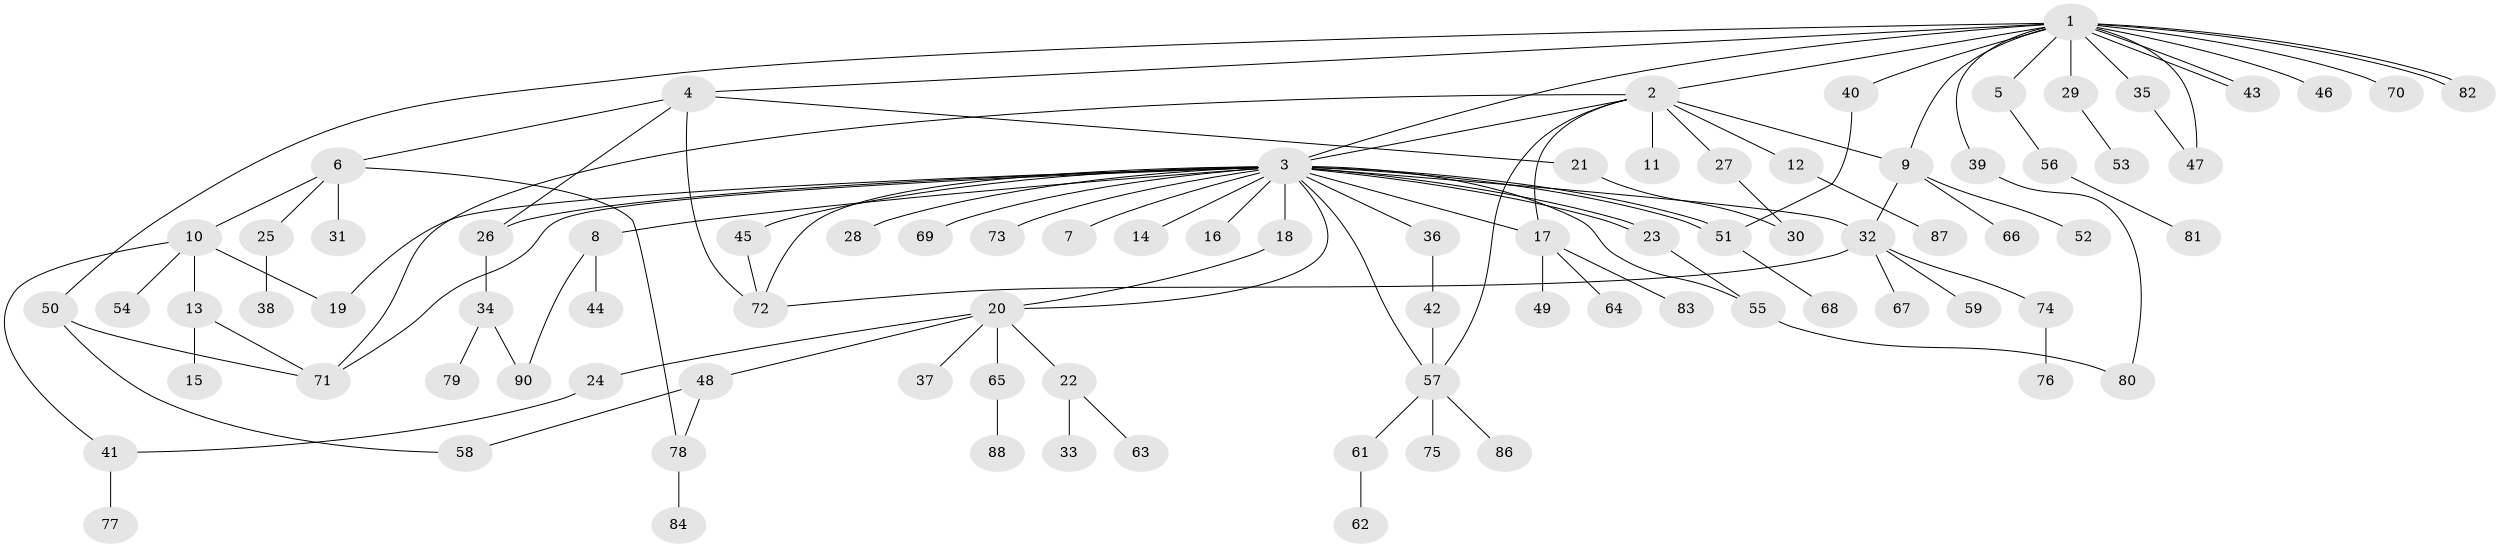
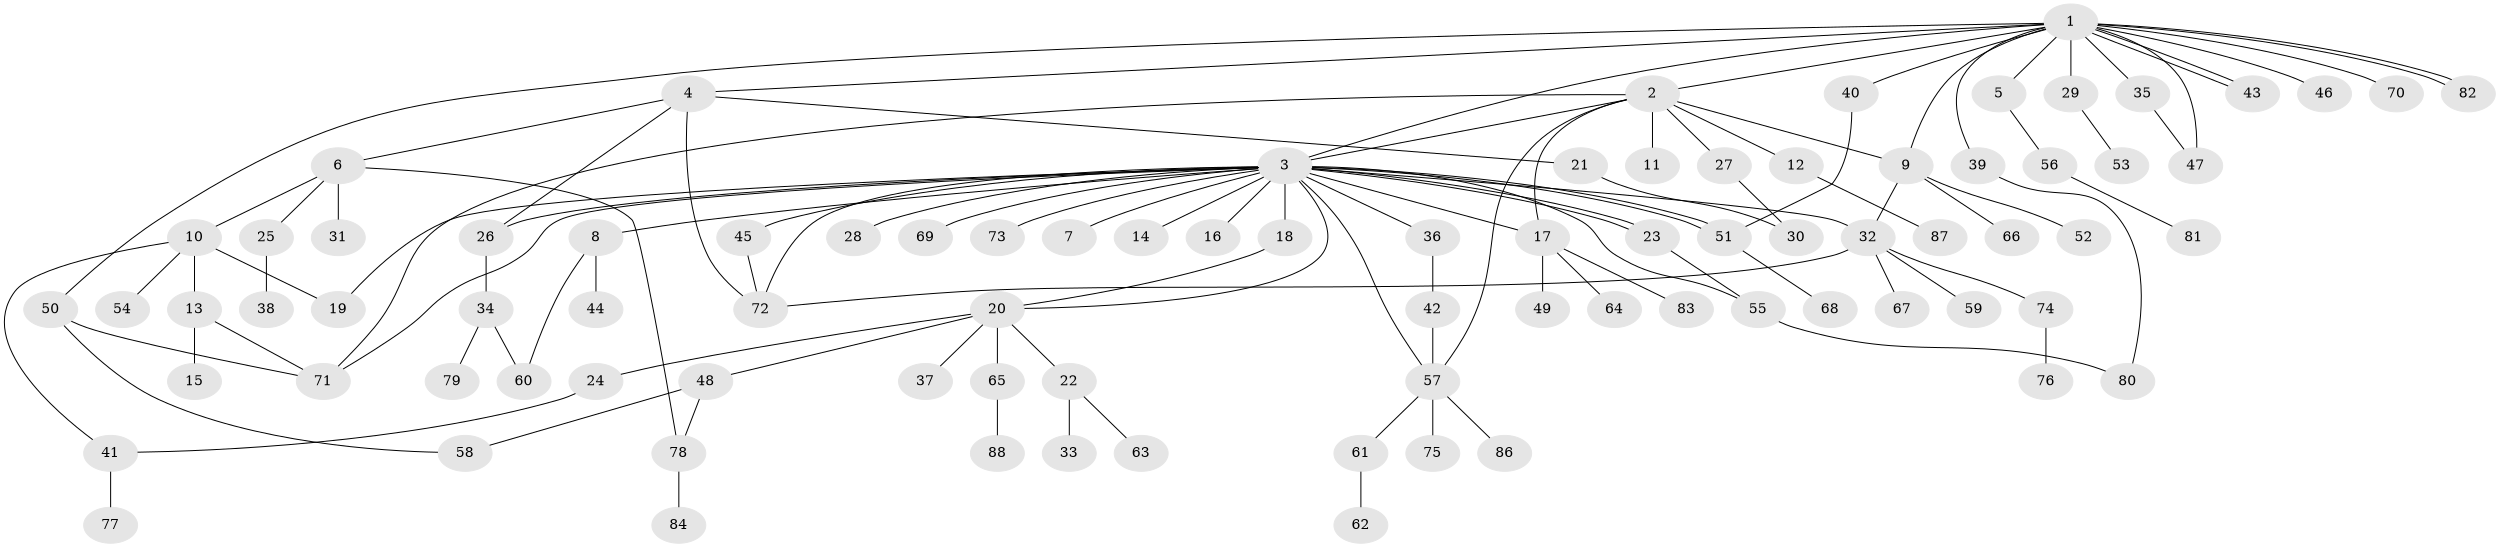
(524, 381) -> (524, 381)
